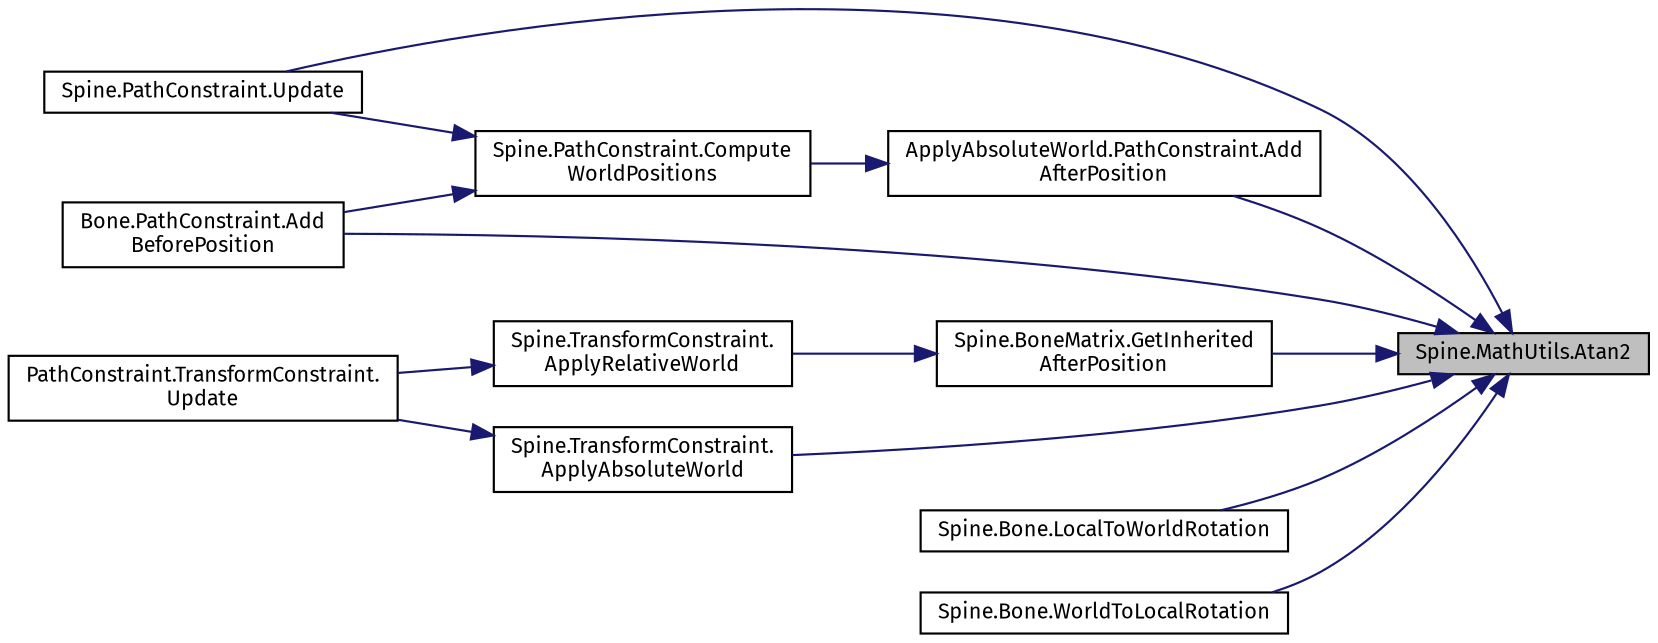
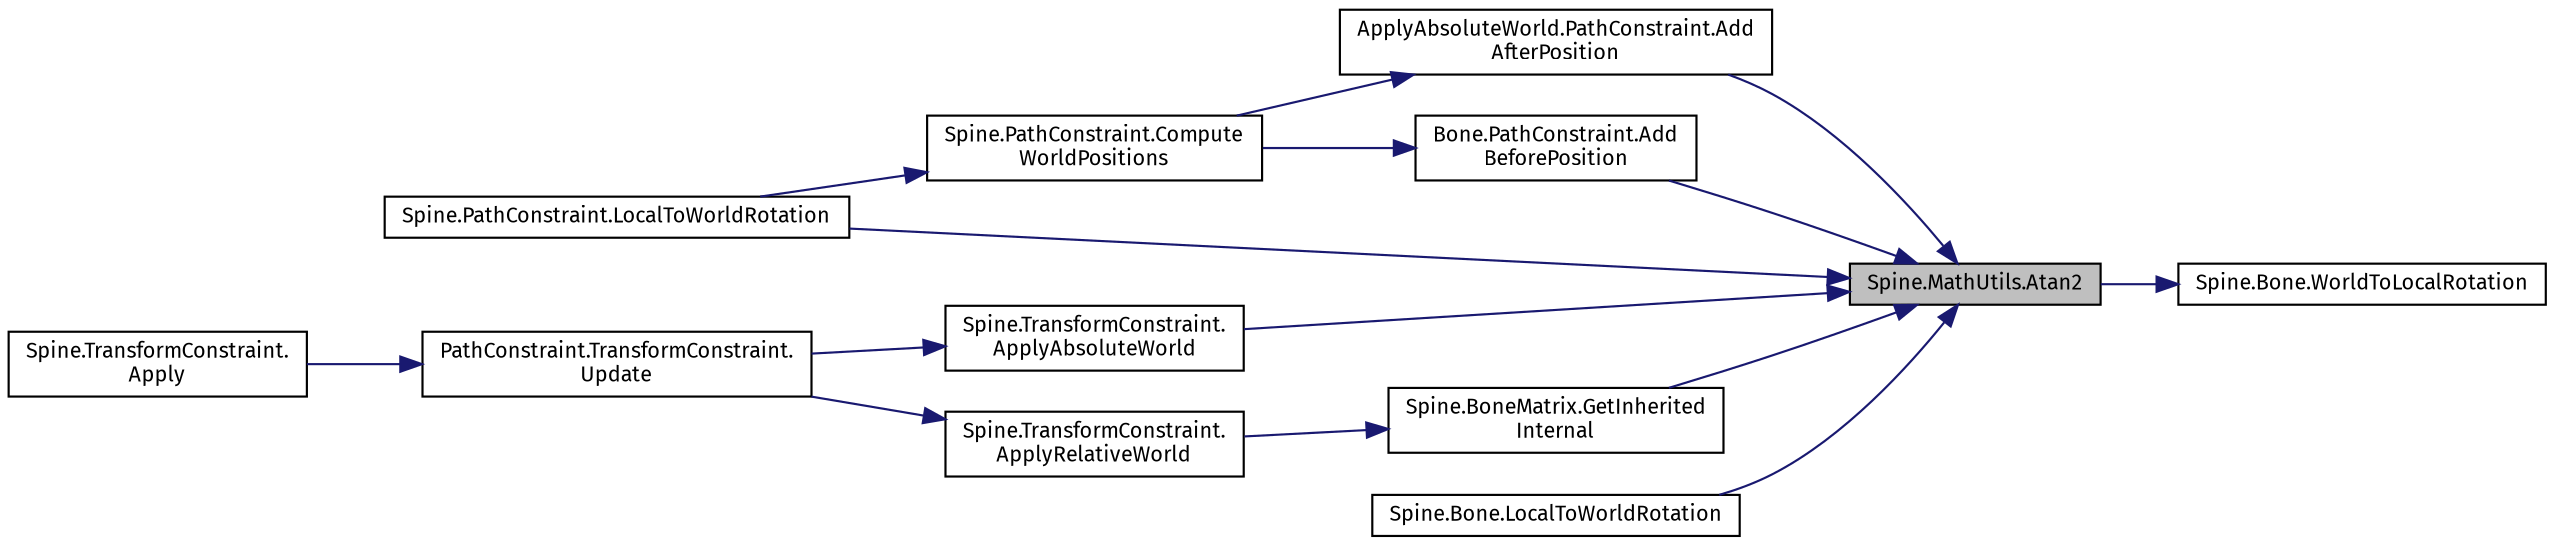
(203, 92) -> (617, 217)
(399, 203) -> (1328, 148)
(1104, 354) -> (1556, 420)
none -> (158, 364)
(1400, 511) -> (2128, 284)
